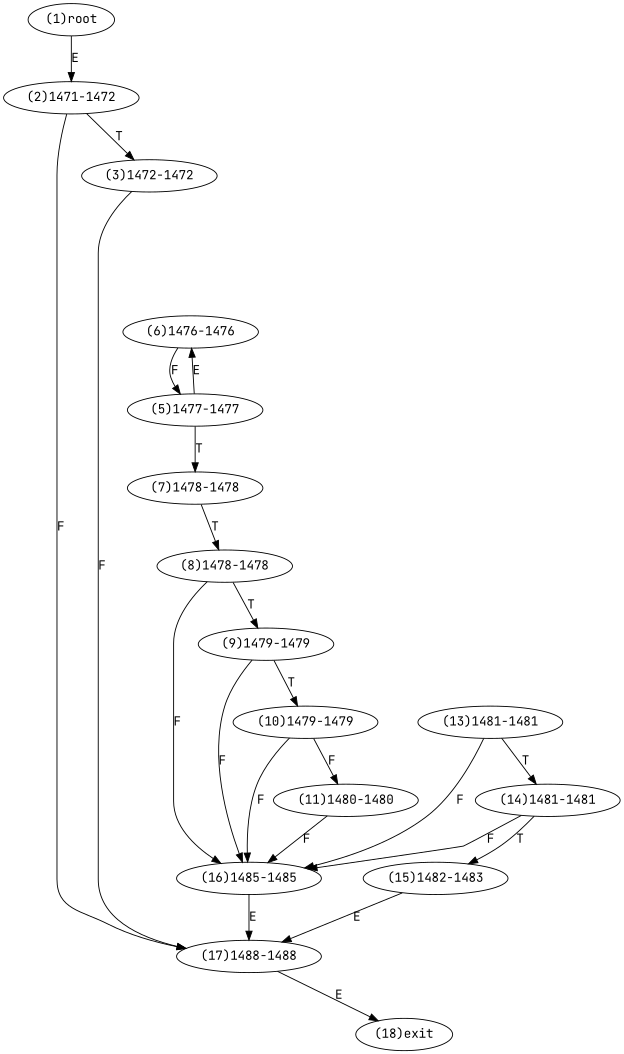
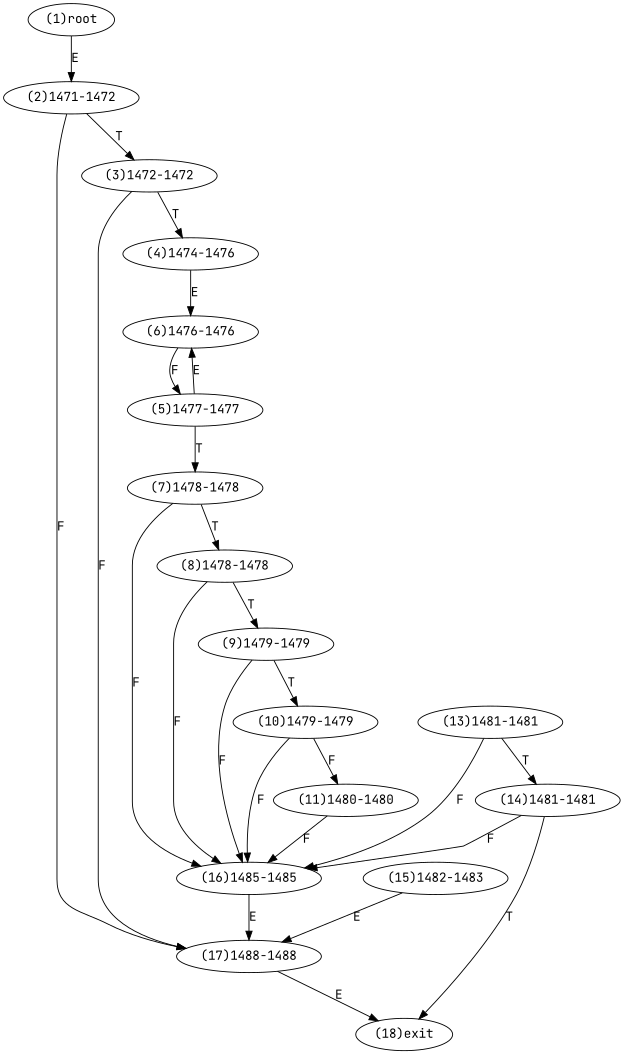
none -> (191, 254)
none -> (132, 691)
(508, 841) -> (499, 923)
